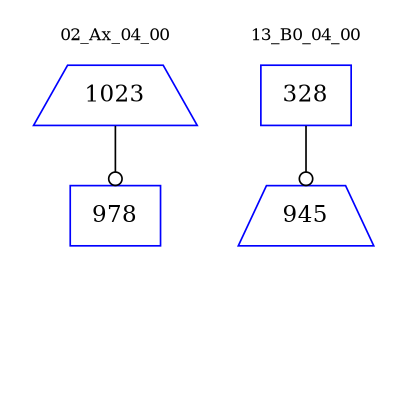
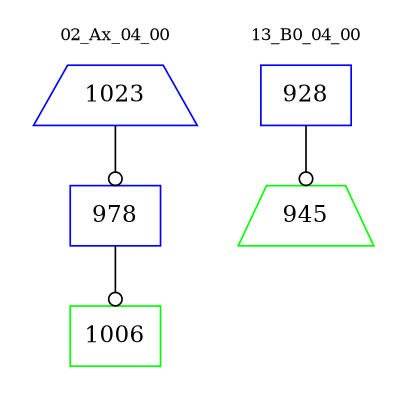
(306, 95) -> (306, 95)
(306, 216) -> (306, 216)
none -> (115, 336)
